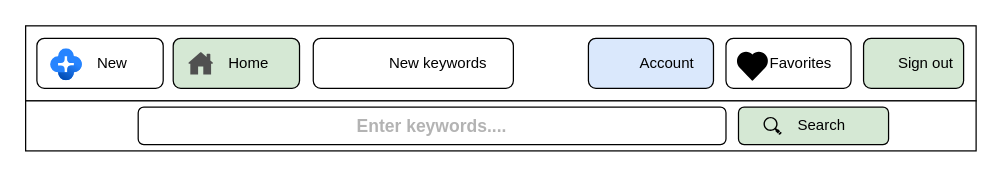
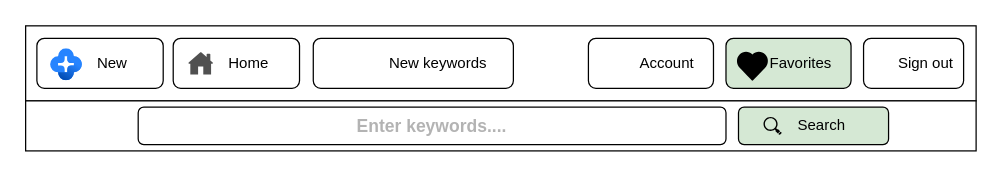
(236, 63) -> (236, 63)
(651, 63) -> (651, 63)
(788, 63) -> (788, 63)
(913, 63) -> (913, 63)
